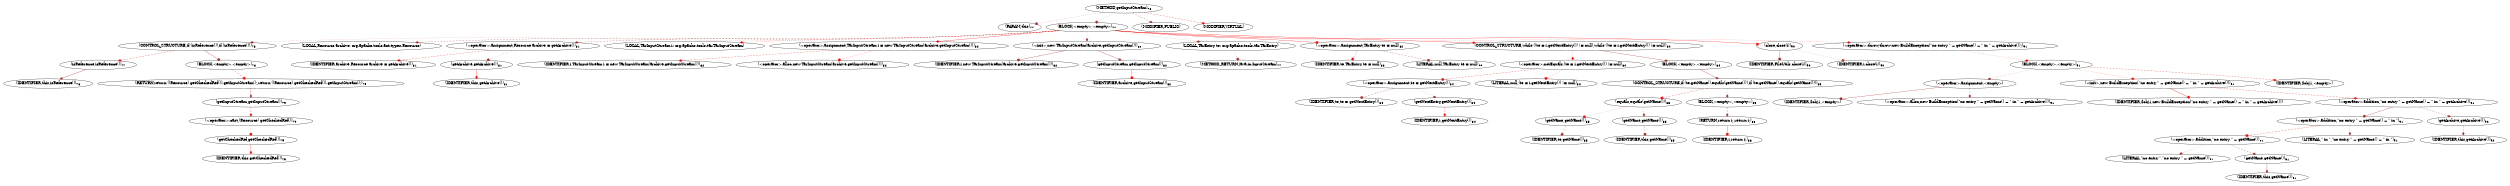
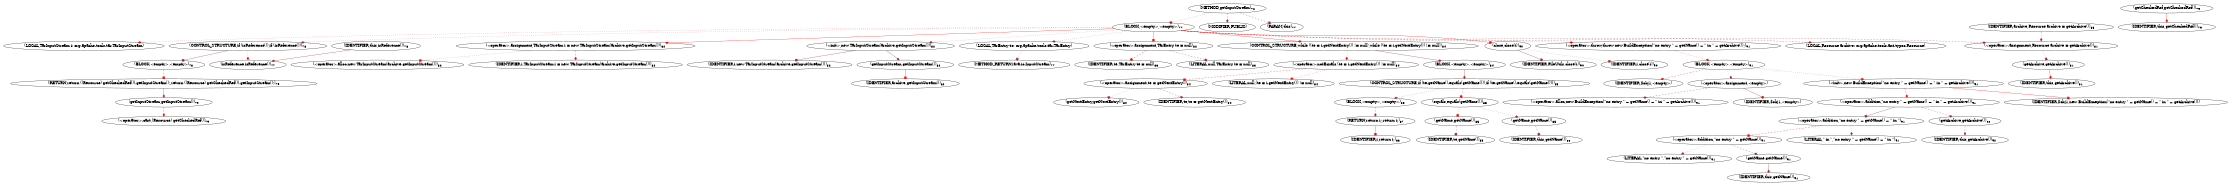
(1070, 18) -> (1254, 18)
(1223, 27) -> none
(148, 55) -> (248, 54)
(445, 55) -> (2041, 35)
(415, 64) -> (2093, 27)
(75, 74) -> (313, 55)
(1556, 74) -> (1311, 74)
(1425, 92) -> (1122, 93)
(1378, 93) -> (1169, 92)
(1445, 121) -> none
(1754, 121) -> (1402, 121)
(251, 129) -> none
